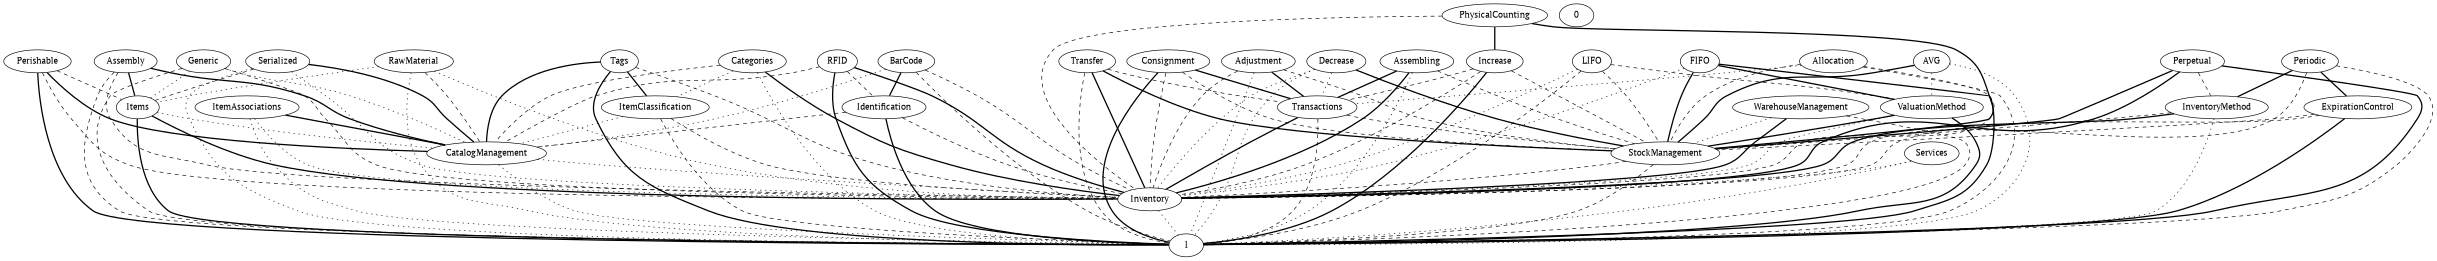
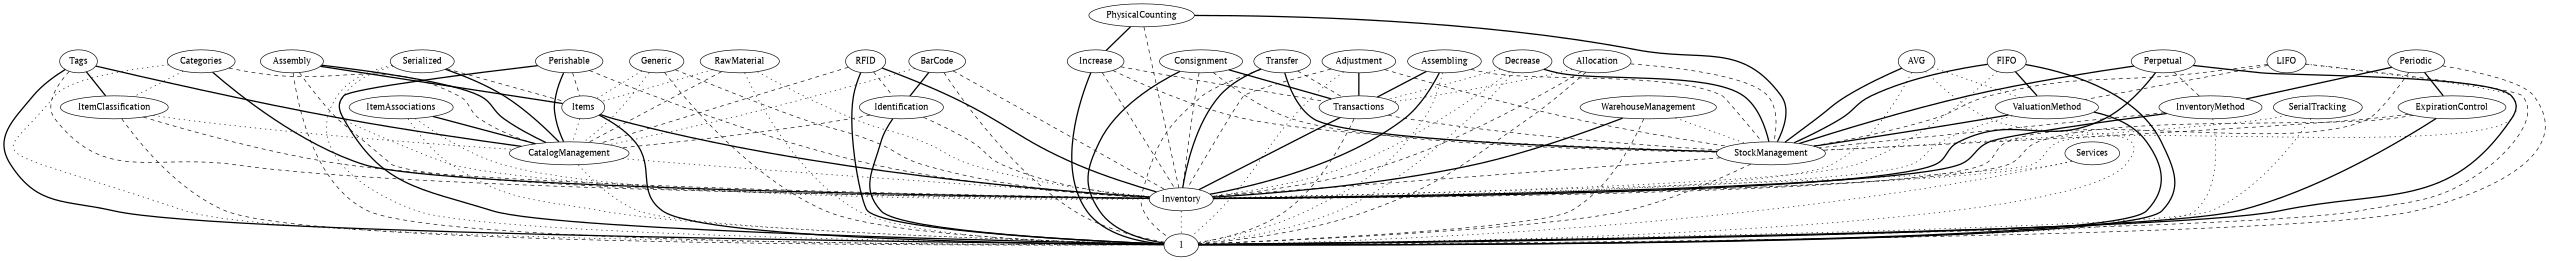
(1577, 15) -> none
none -> (2318, 107)
none -> (1585, 190)
